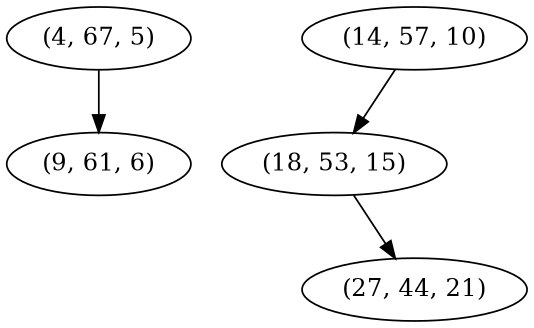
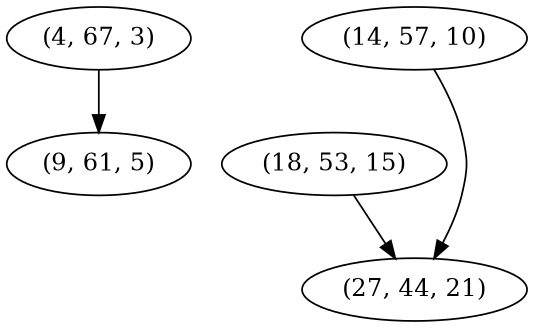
(99, 38) -> (99, 38)
(379, 94) -> (466, 155)
(99, 164) -> (99, 164)
